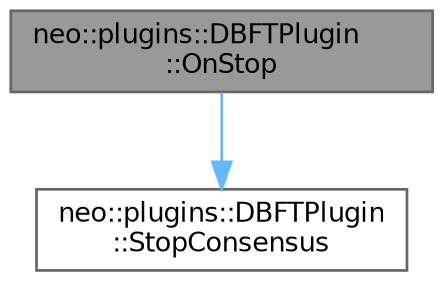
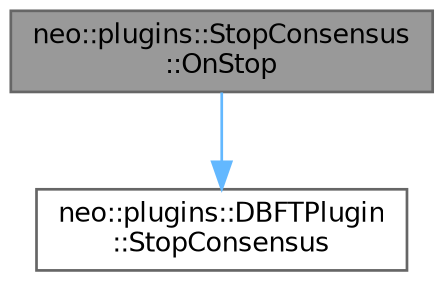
(222, 51) -> (222, 51)
